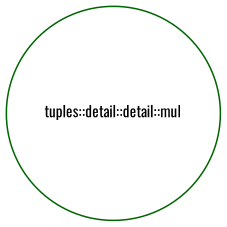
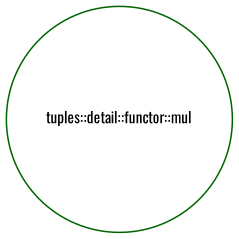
(113, 113) -> (119, 119)
